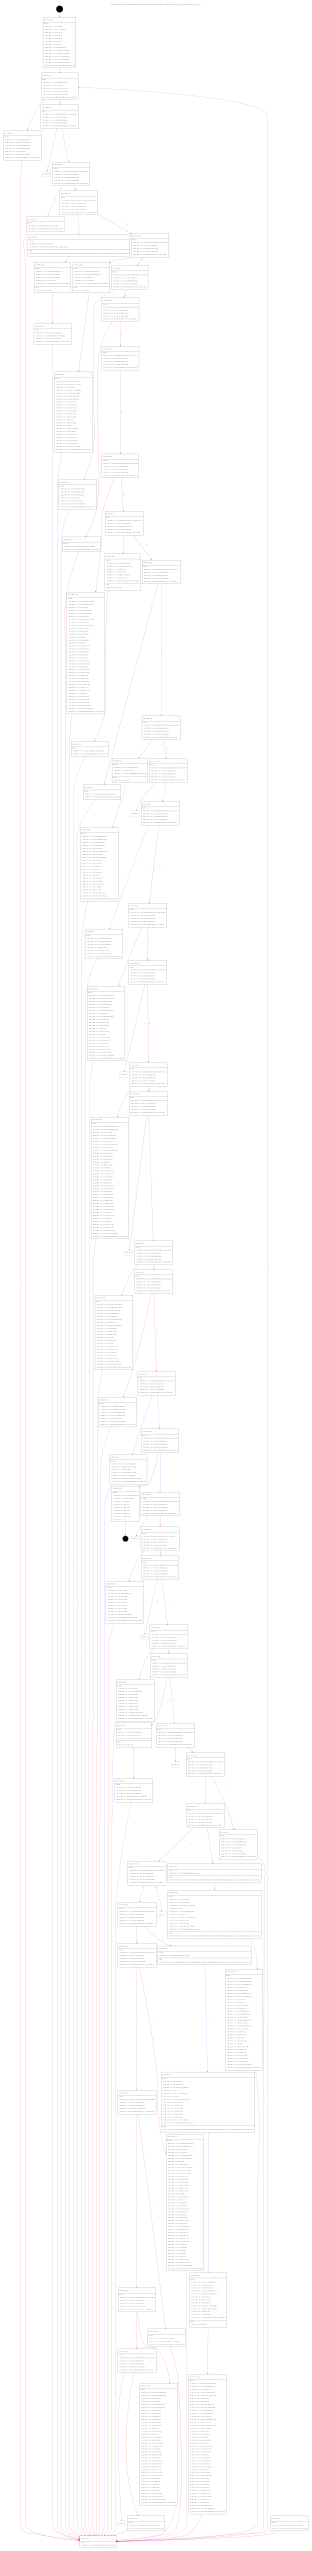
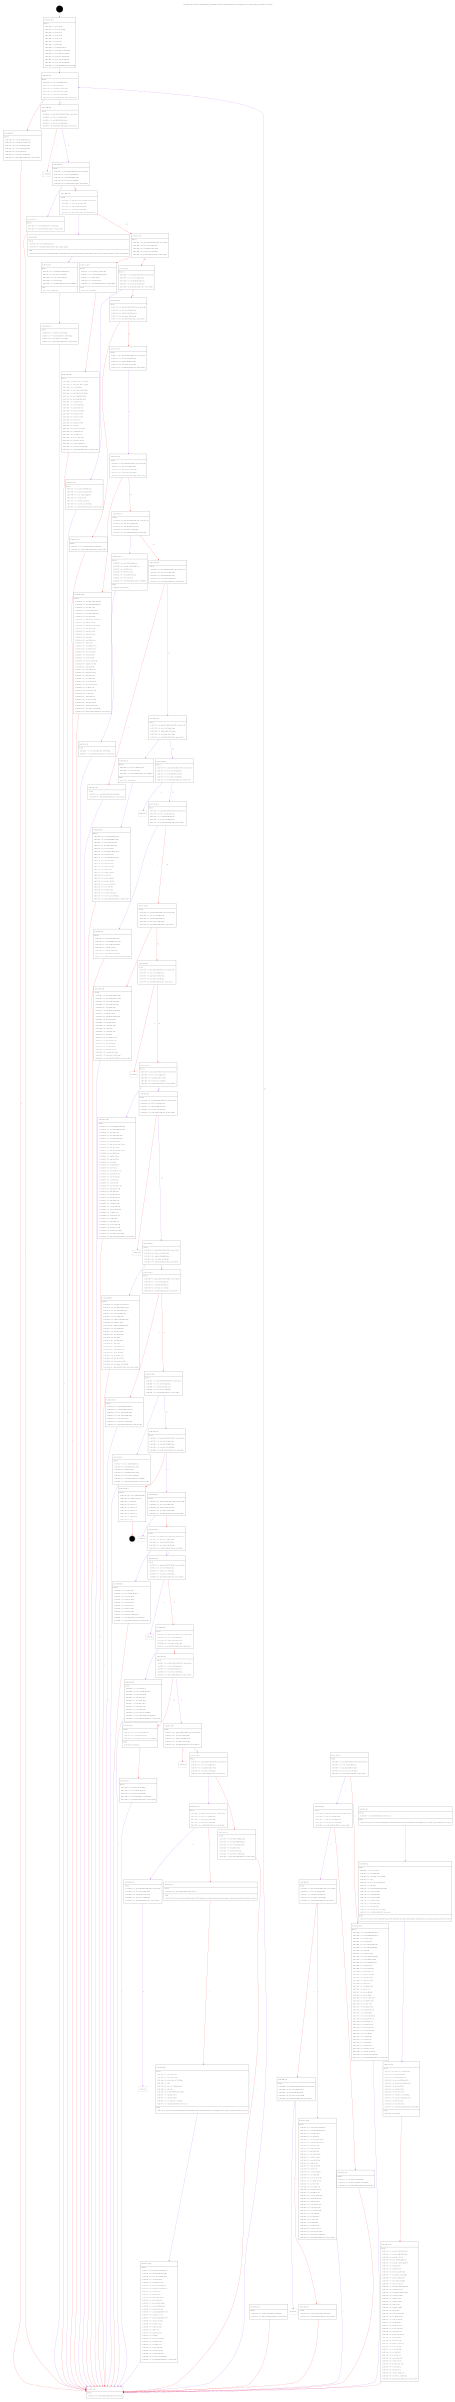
(137, 1914) -> none
